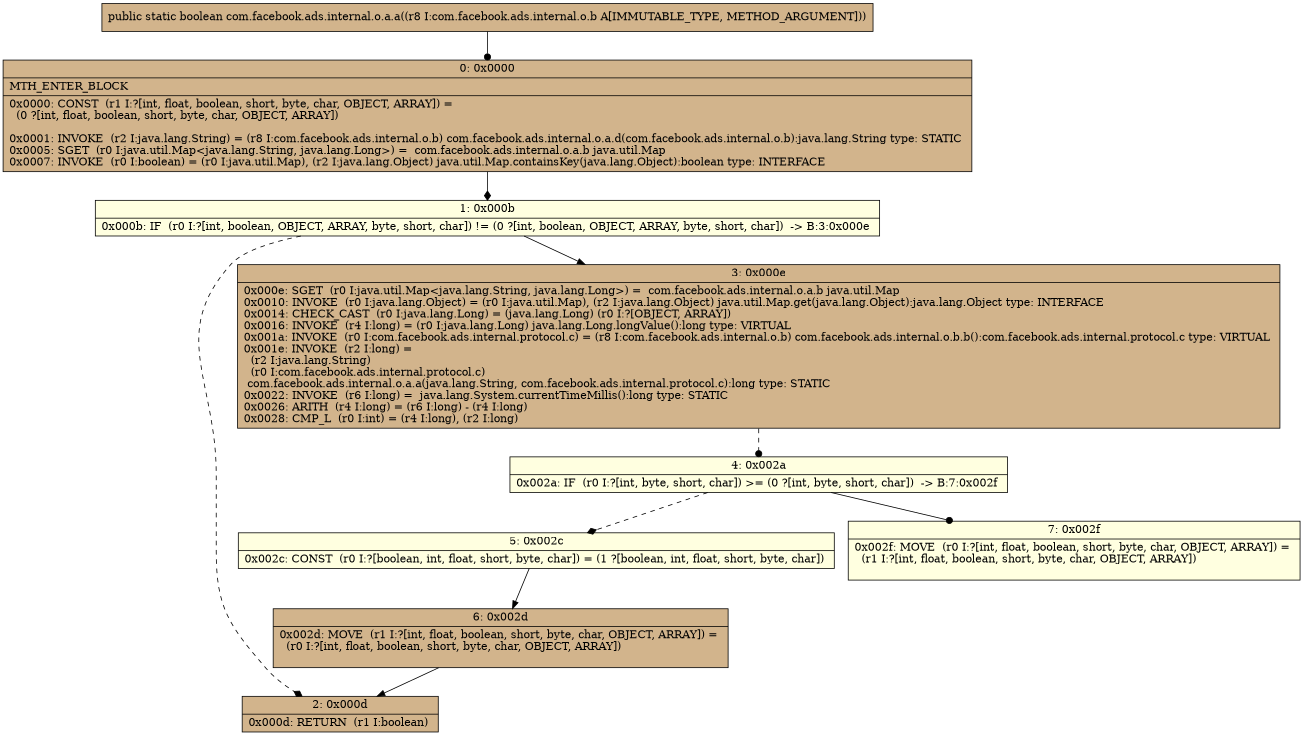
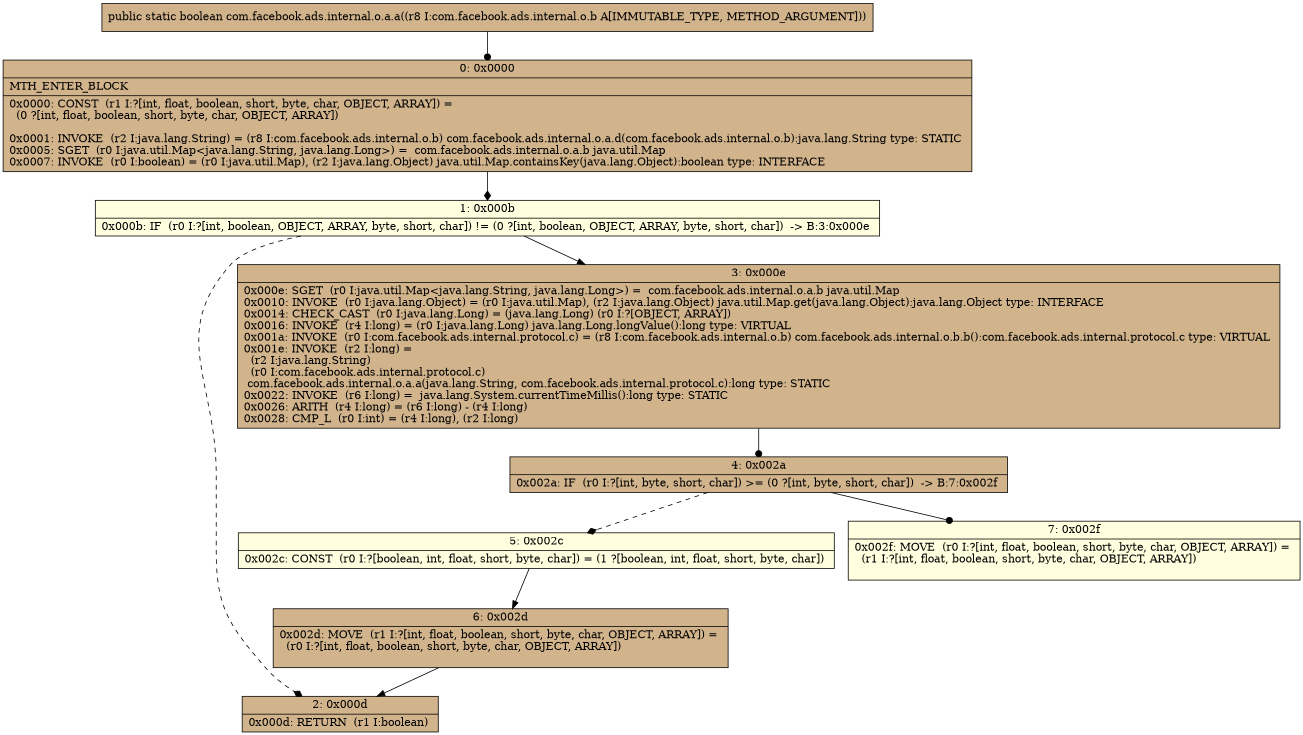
(759, 440) -> (759, 440)
(759, 475) -> (759, 475)
